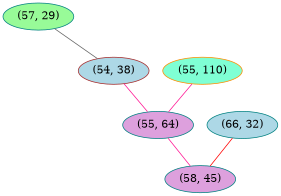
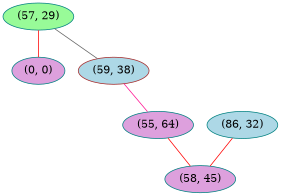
none -> (38, 71)
(114, 71) -> (114, 71)
(202, 71) -> none
(242, 125) -> (242, 125)
(179, 152) -> (179, 152)
